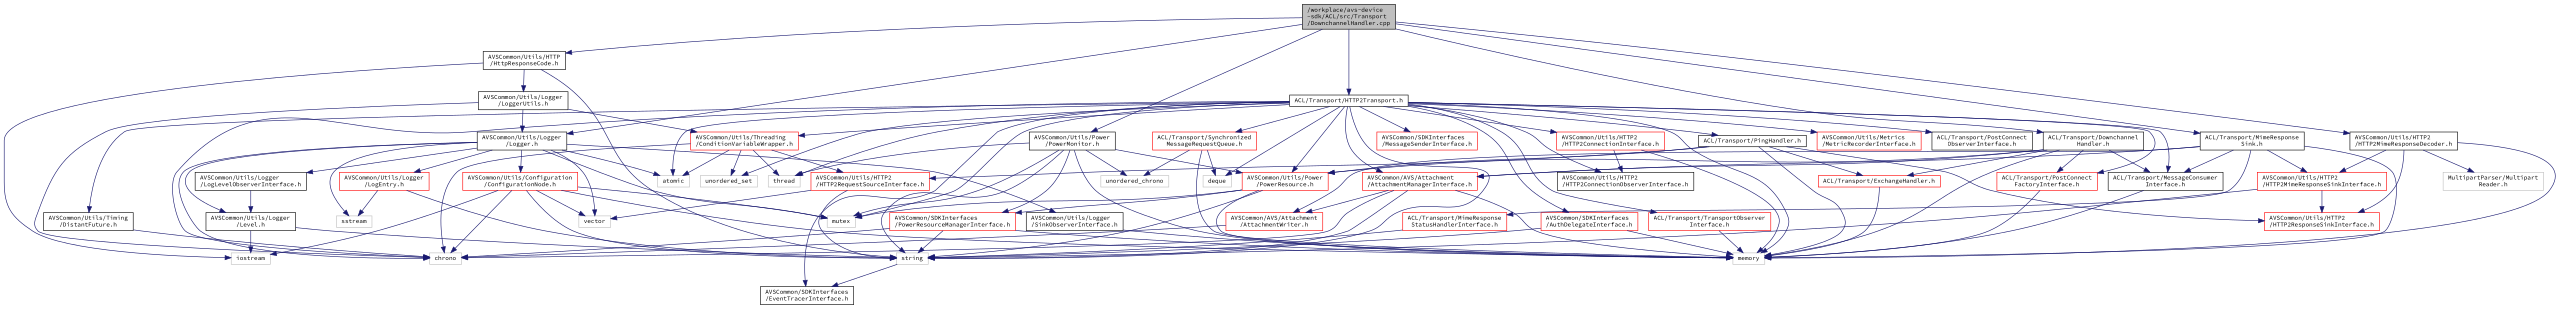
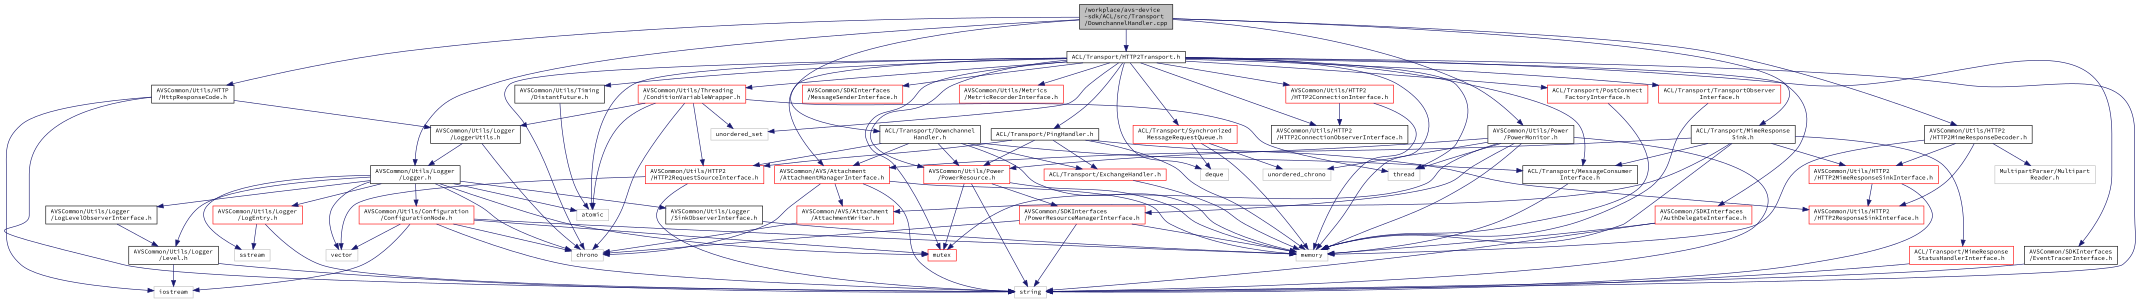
(614, 117) -> (586, 114)
(1982, 141) -> none
(2073, 159) -> (820, 154)
(841, 222) -> (942, 255)
(278, 245) -> (566, 155)
(867, 274) -> (1782, 277)
